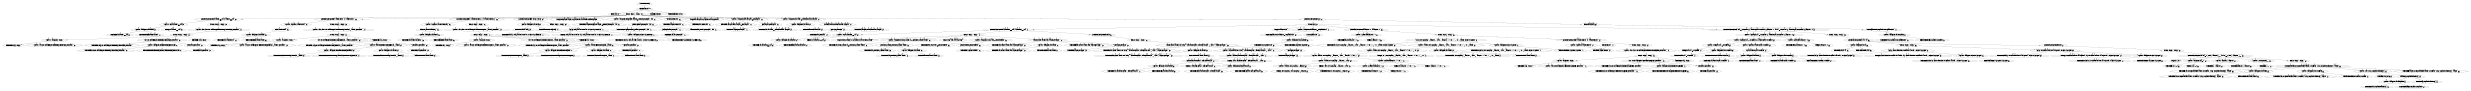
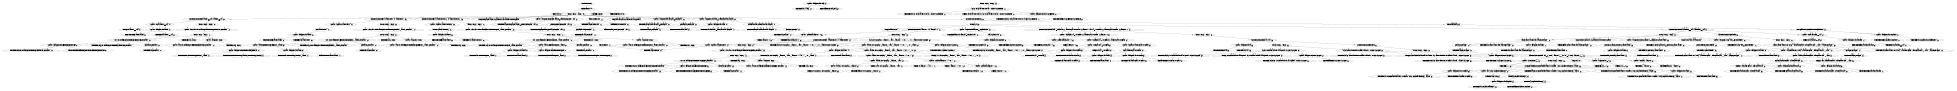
(531, 19) -> none
